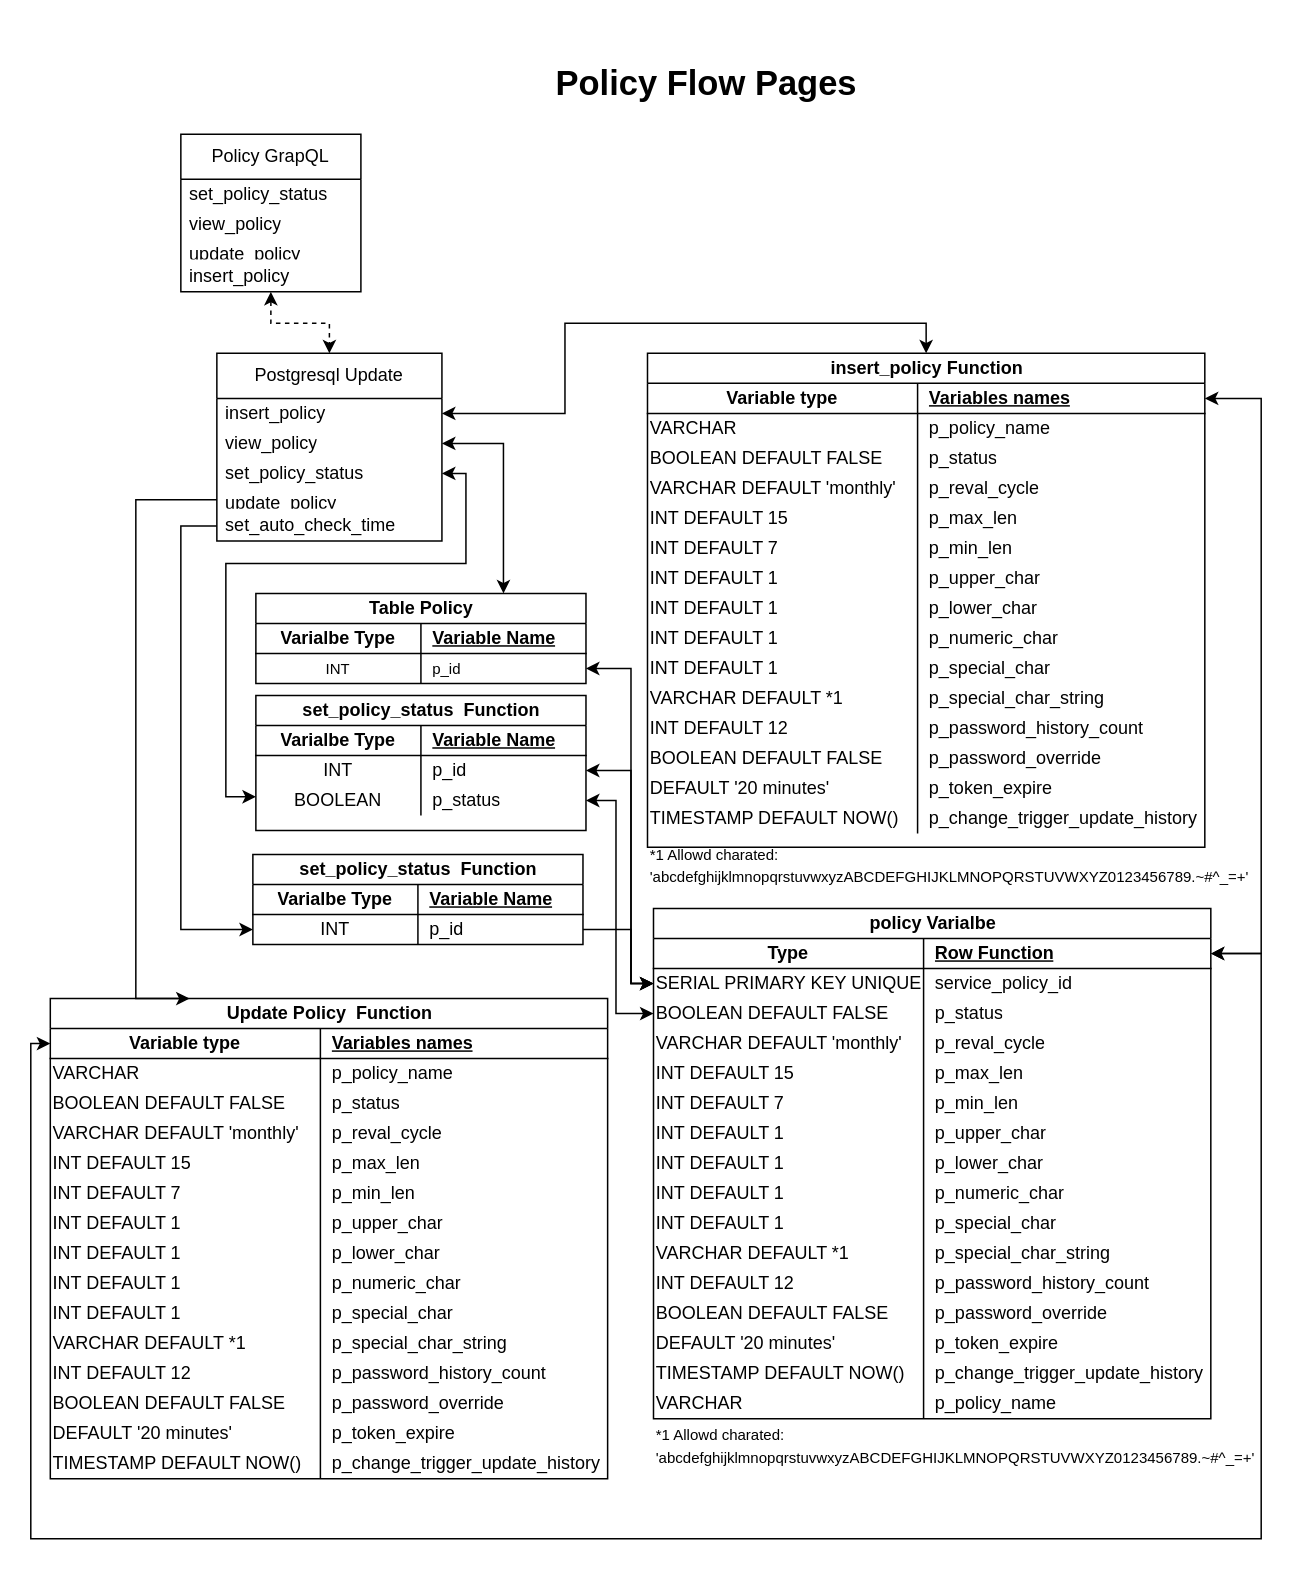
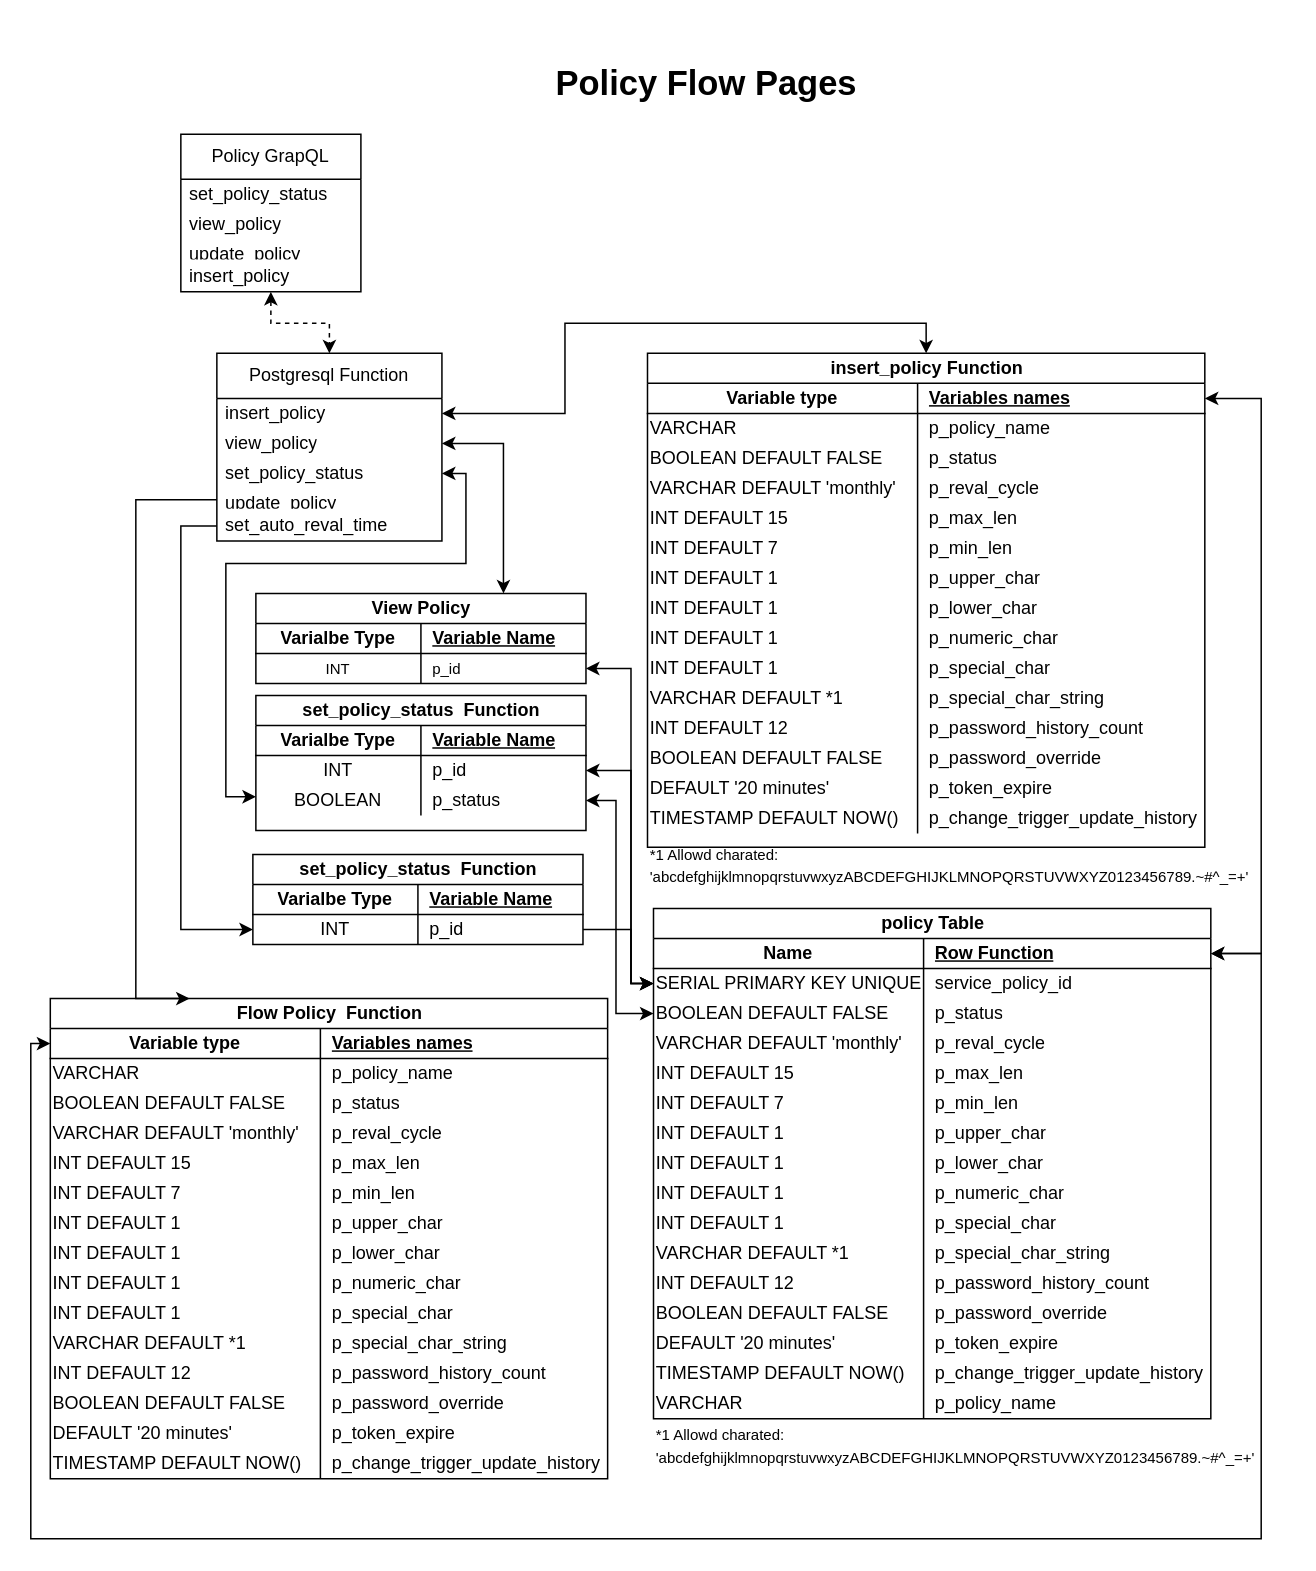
(329, 376) -> (329, 376)
(319, 526) -> (317, 526)
(422, 608) -> (422, 608)
(933, 923) -> (933, 923)
(788, 953) -> (788, 953)
(330, 1013) -> (330, 1013)
